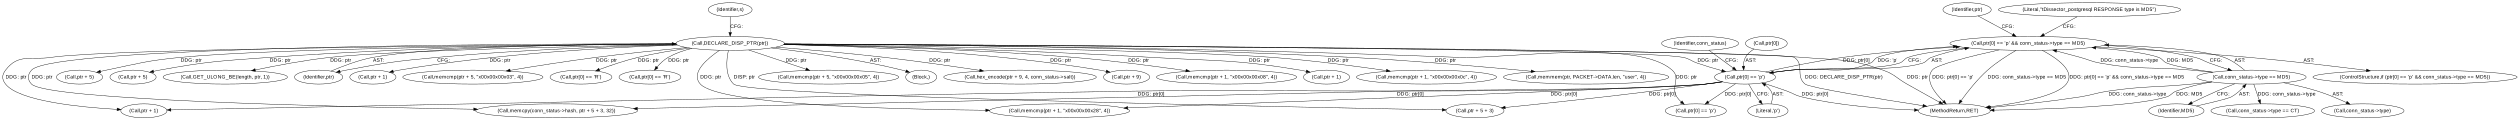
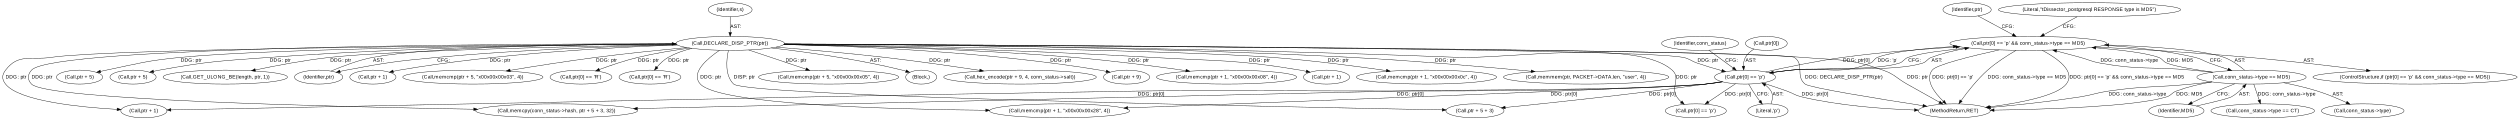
(737, 27) -> (737, 27)
